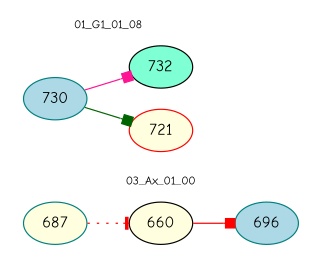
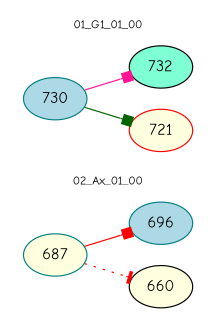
(108, 25) -> (108, 25)
(161, 182) -> (108, 182)
(208, 223) -> (103, 241)
